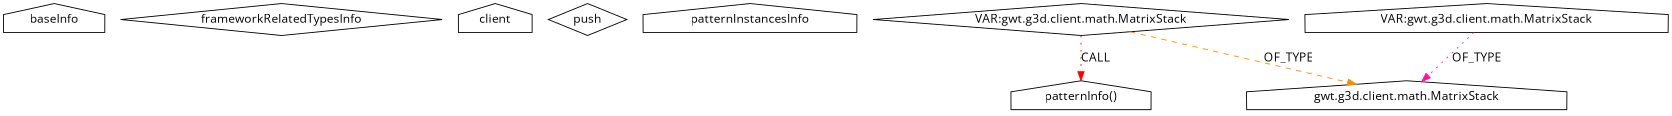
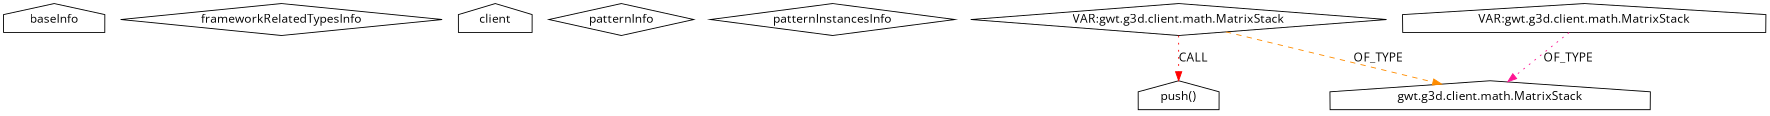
(588, 20) -> (621, 20)
(750, 20) -> (833, 20)
(1081, 97) -> (1179, 97)
